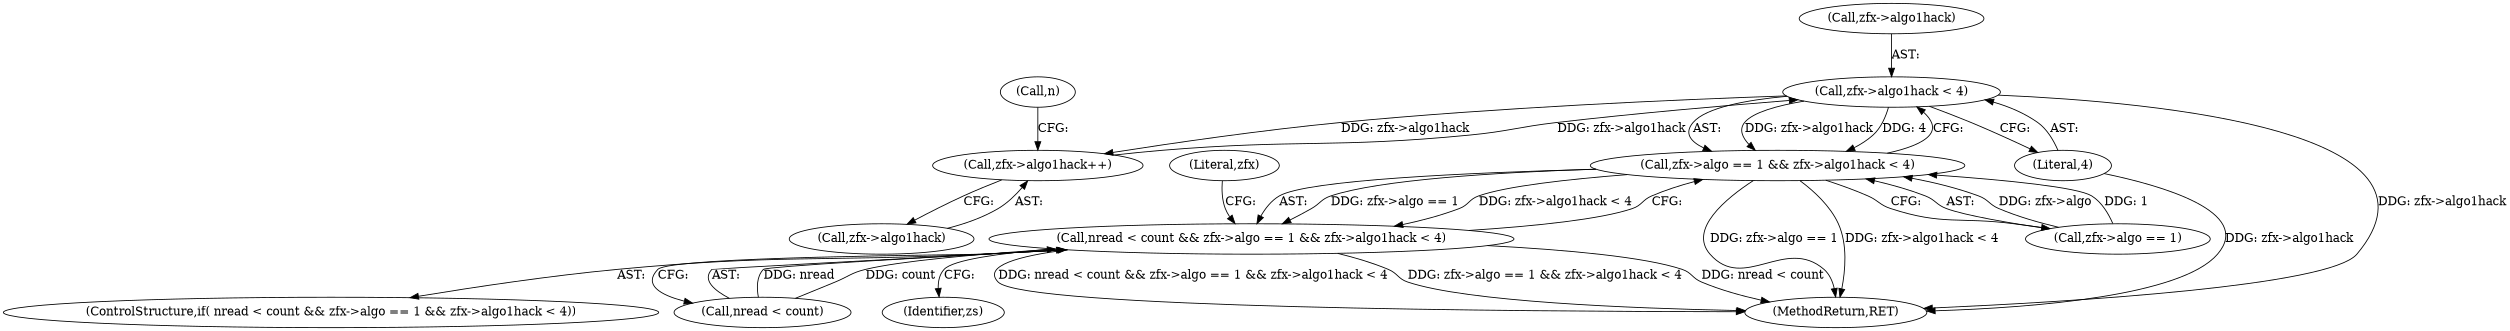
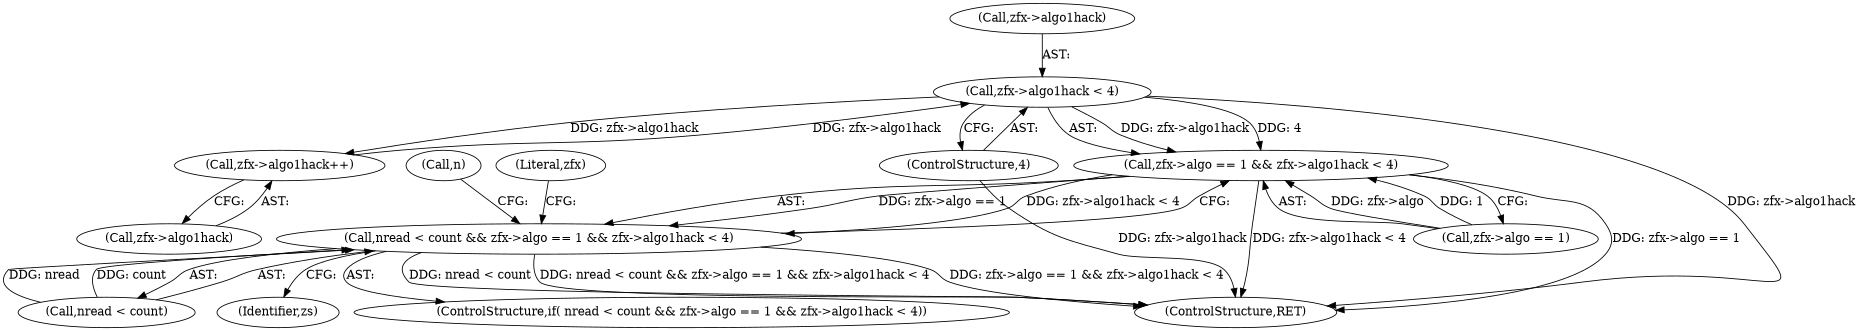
(1038, 125) -> (487, 199)
(1922, 141) -> none
(2063, 166) -> (969, 166)
(675, 276) -> (205, 276)
(1836, 312) -> (1236, 312)
